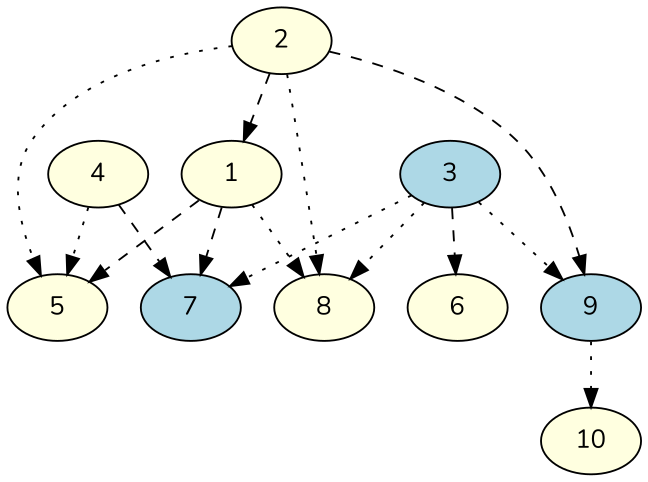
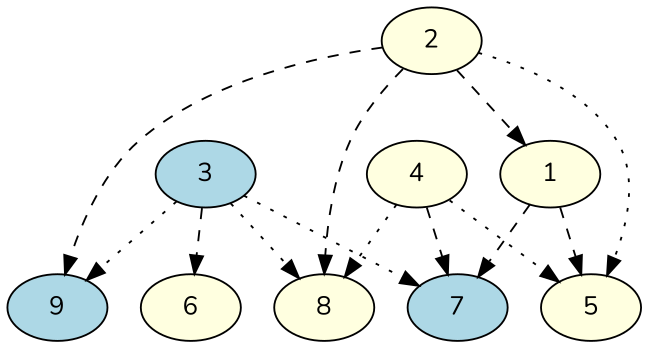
(302, 165) -> (345, 154)
(272, 233) -> (376, 233)
(591, 441) -> none
